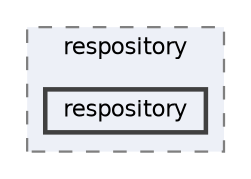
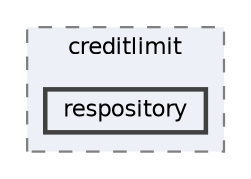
(126, 49) -> (126, 49)
